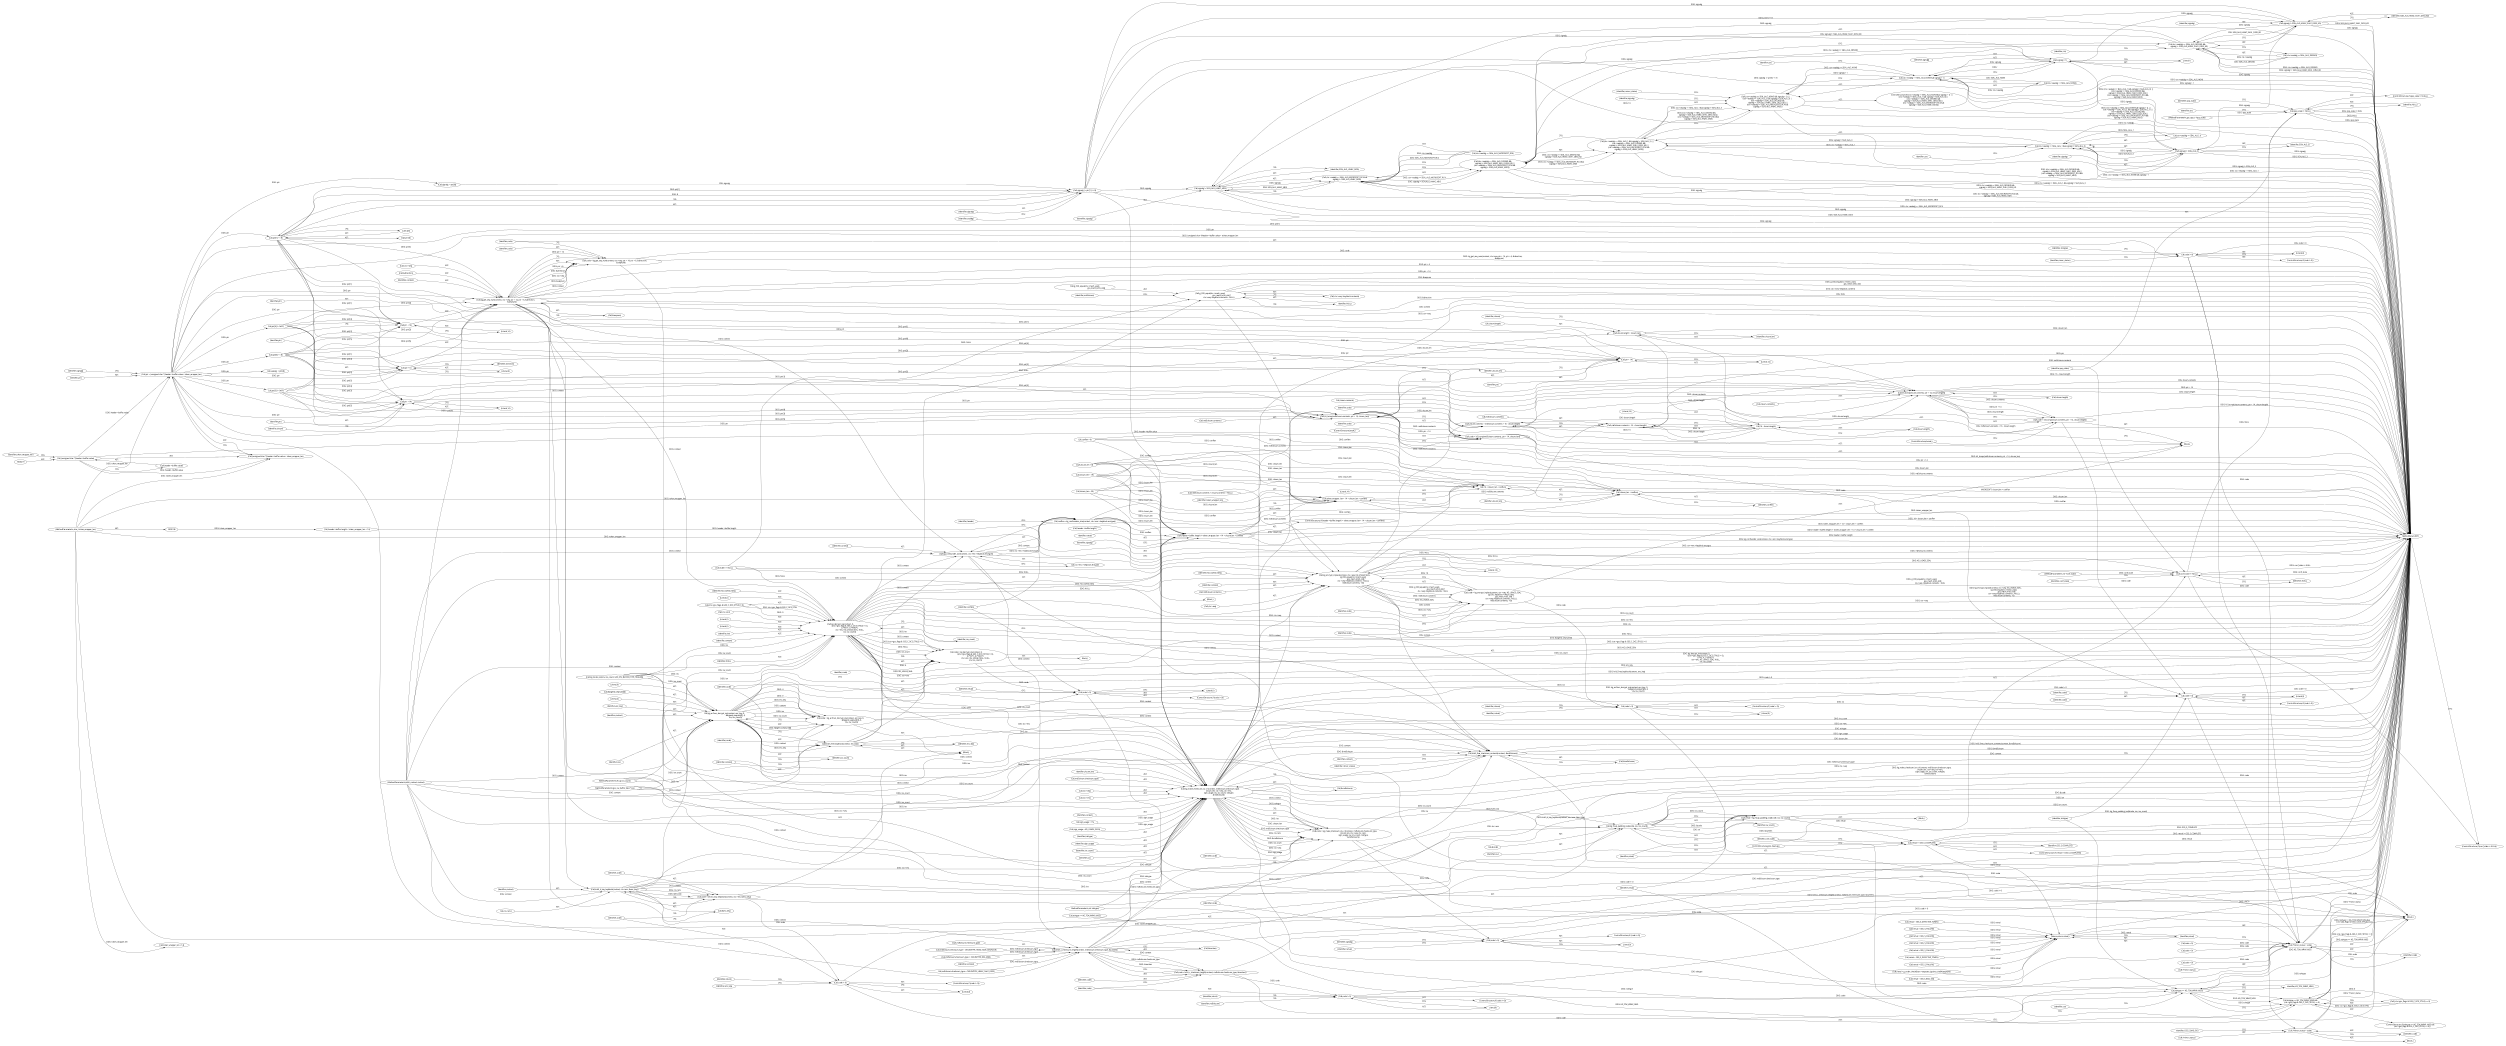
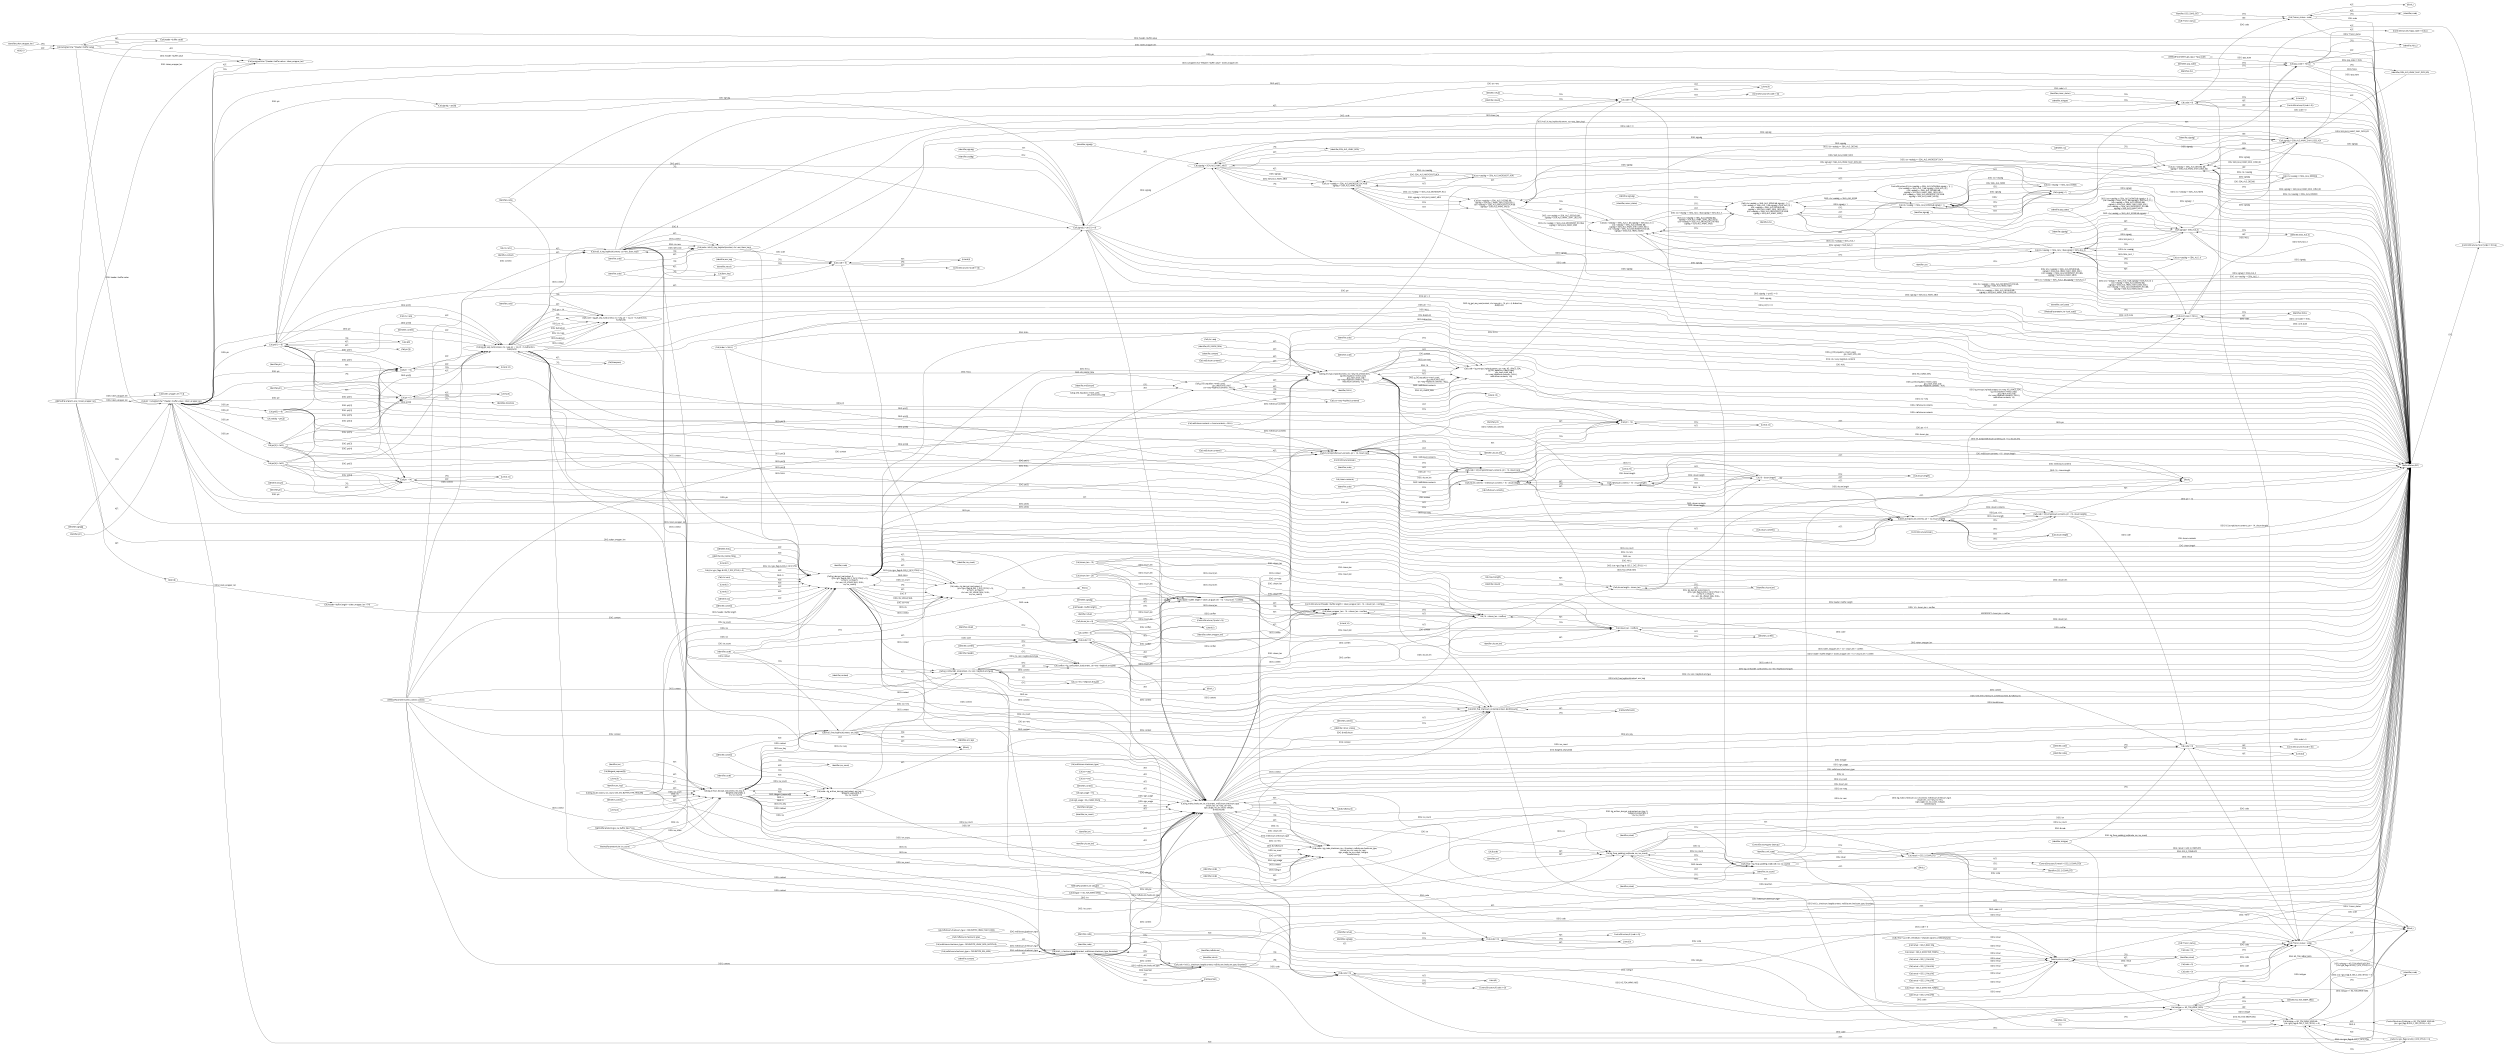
(2187, 61) -> none
(1627, 103) -> (1627, 269)
(406, 273) -> none
(615, 781) -> (615, 847)
(1085, 844) -> none
